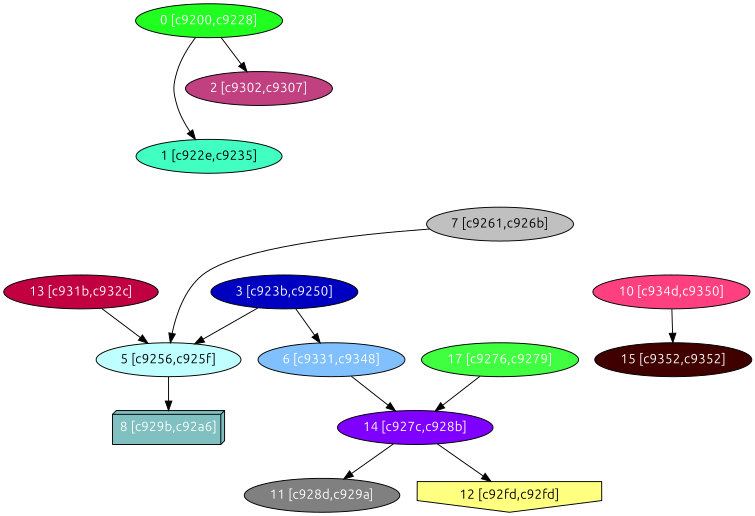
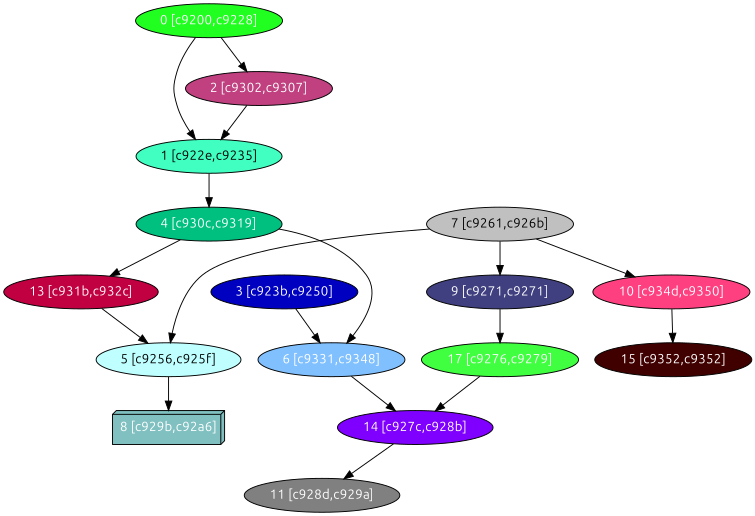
none -> (237, 119)
none -> (209, 224)
none -> (581, 256)
none -> (500, 292)
(231, 323) -> none
(509, 495) -> none
